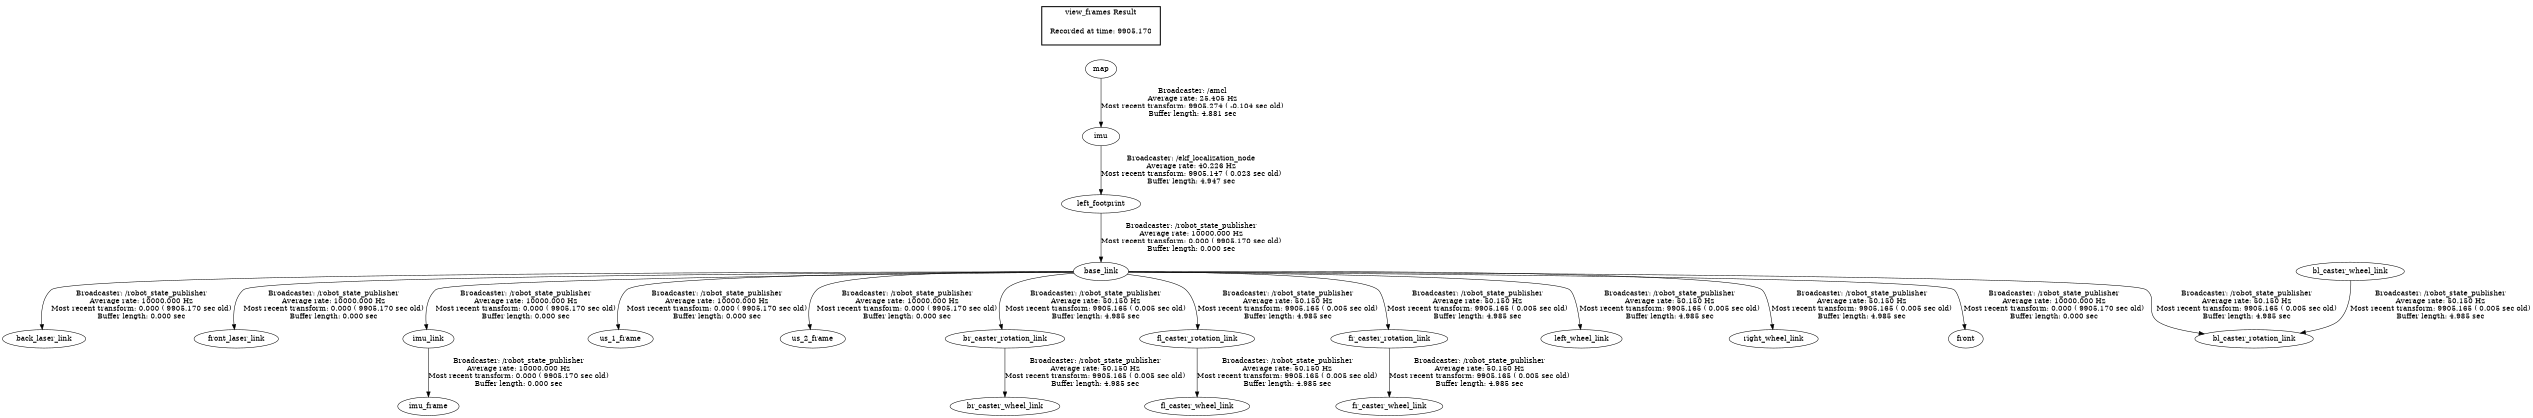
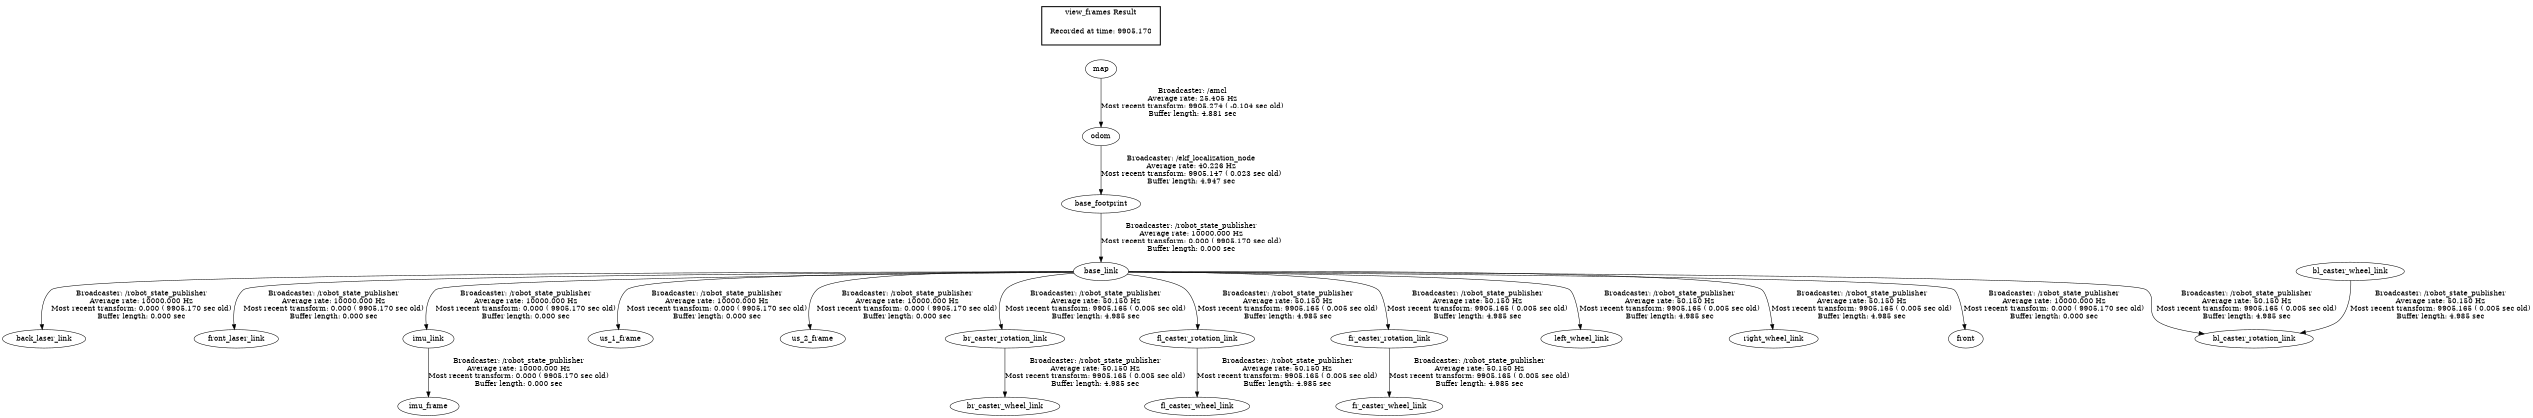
(1101, 136) -> (1101, 136)
(1101, 204) -> (1101, 204)
